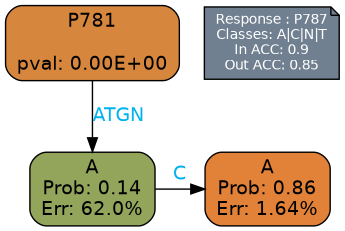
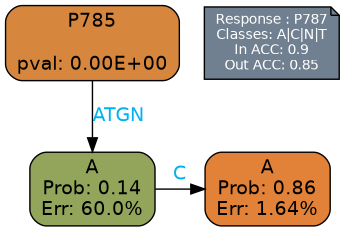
(92, 43) -> (92, 43)
(92, 189) -> (92, 189)
